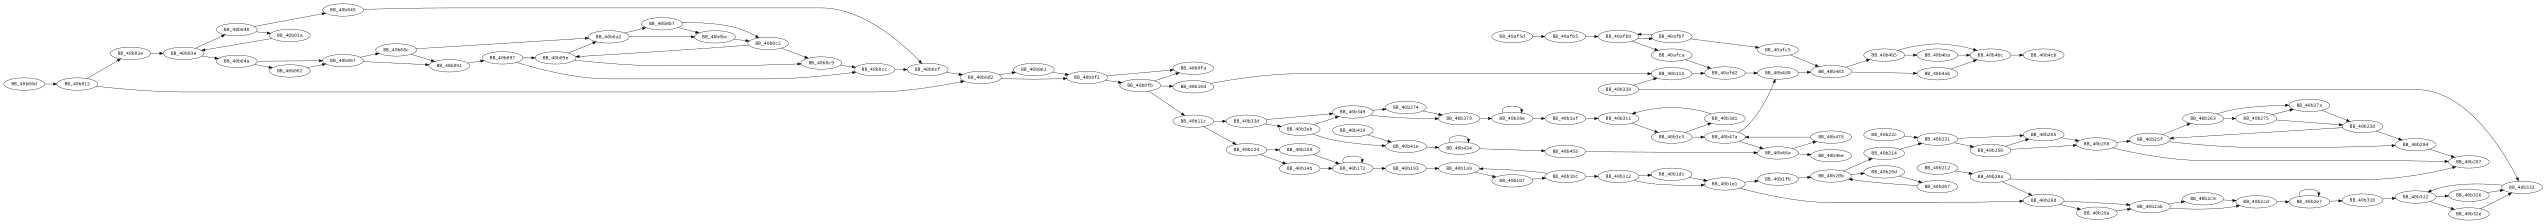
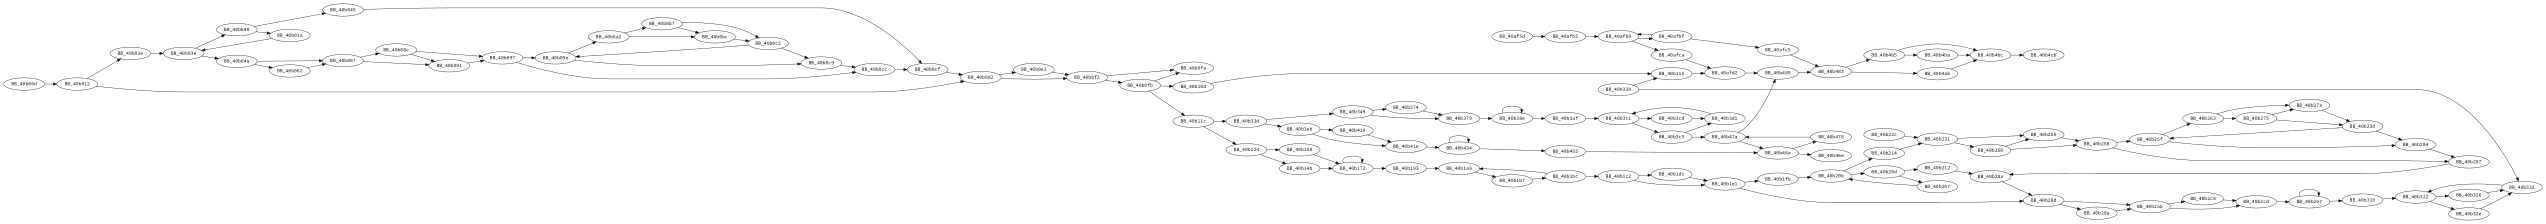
(501, 44) -> (448, 54)
none -> (1672, 118)
(1325, 121) -> (1324, 130)
none -> (1909, 170)
(2232, 180) -> (2232, 174)
